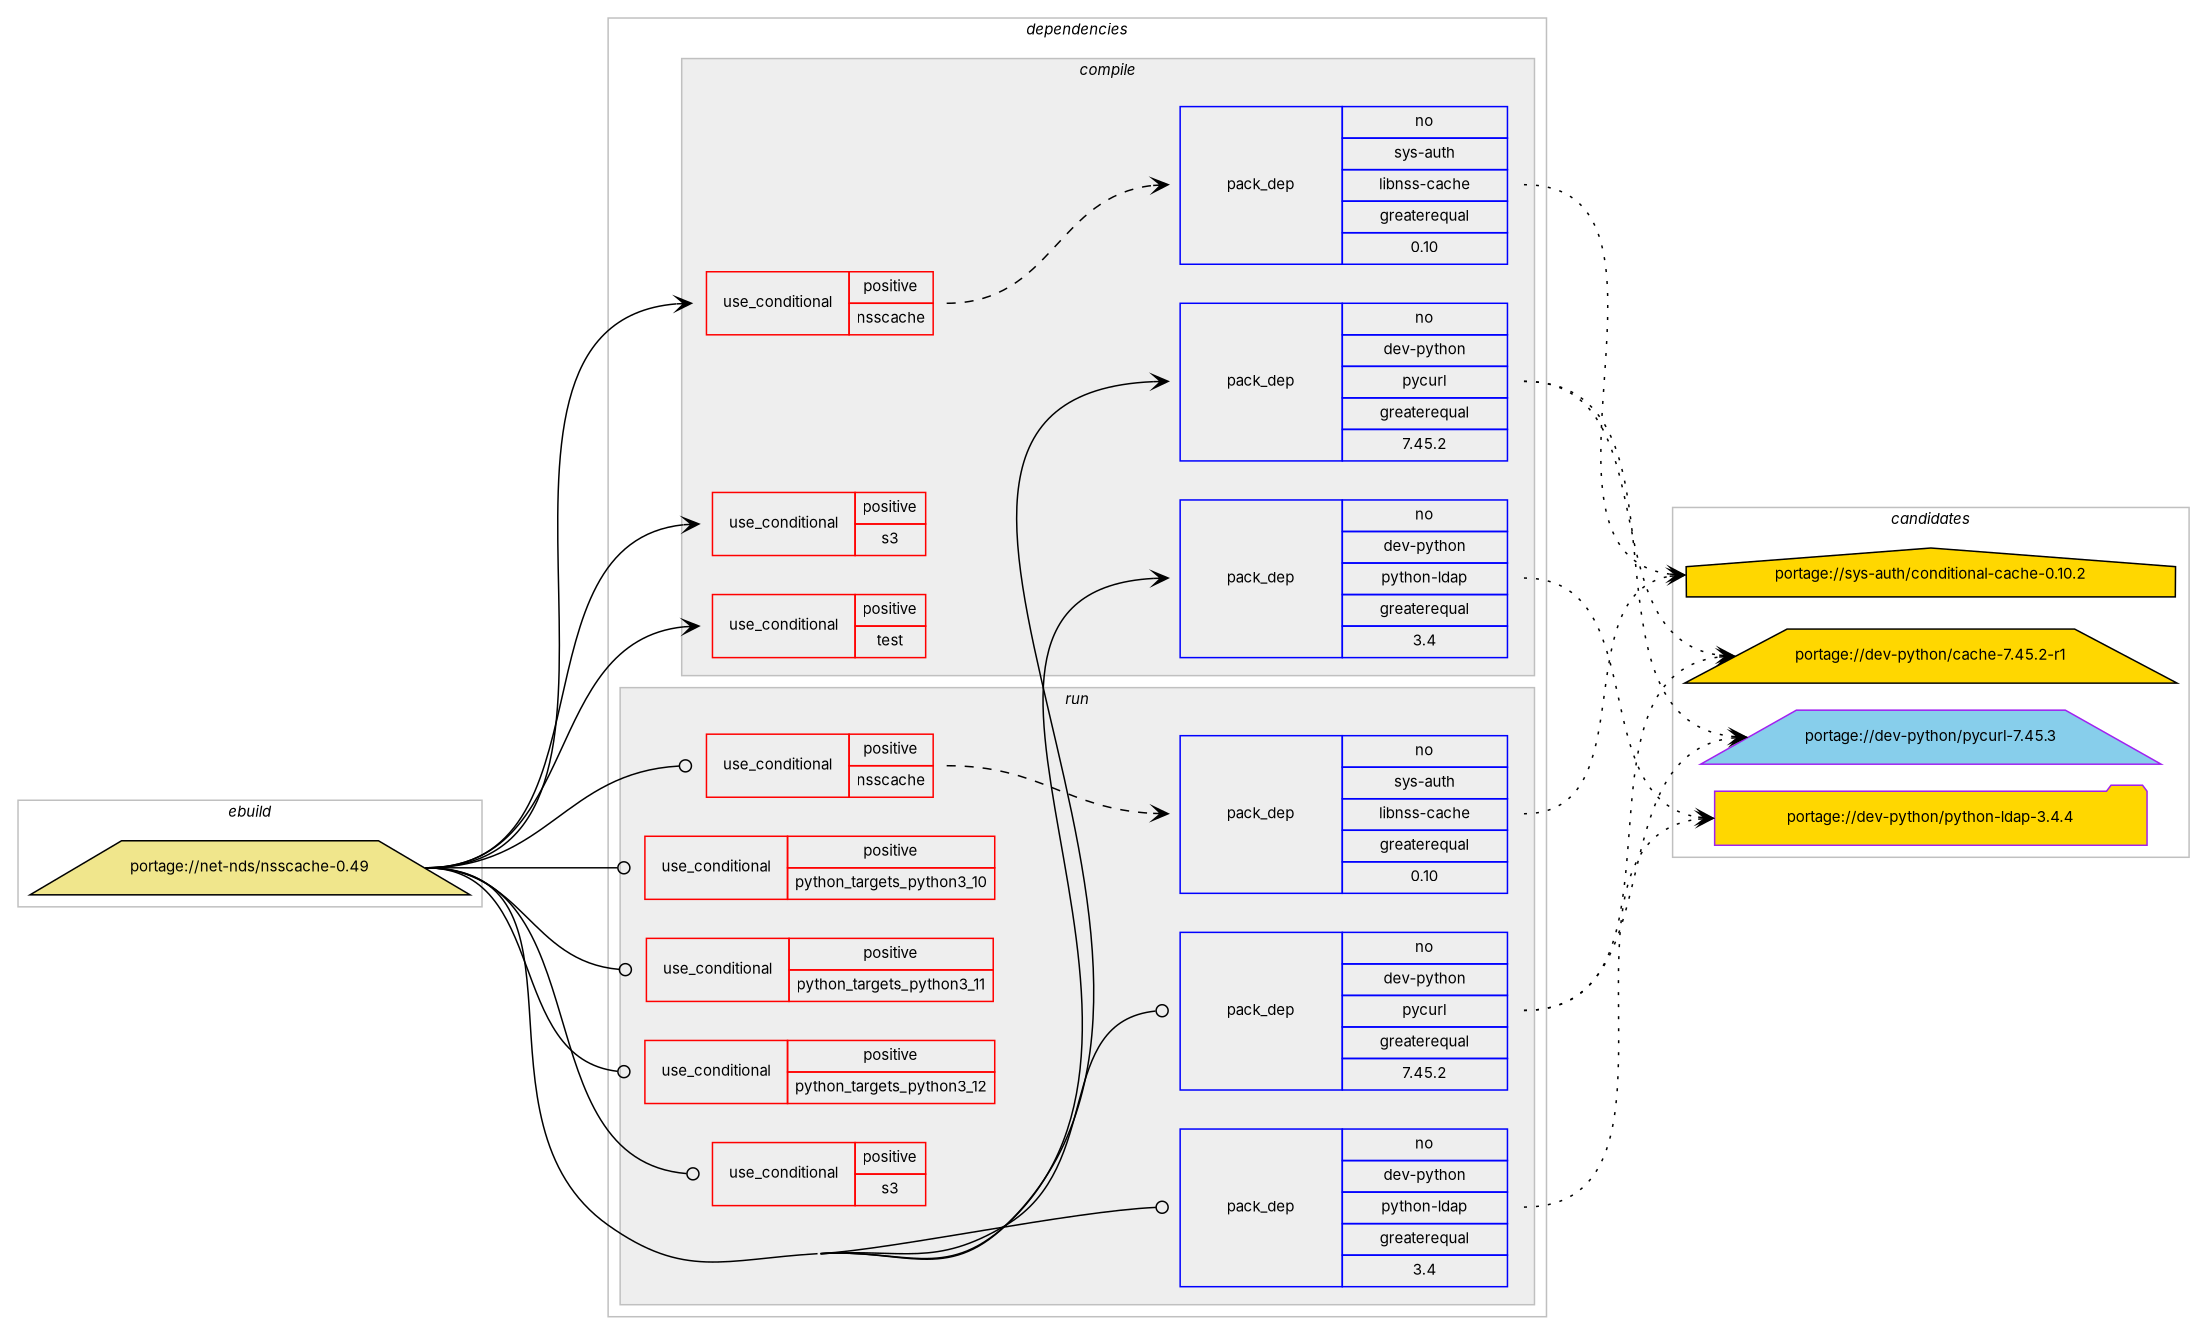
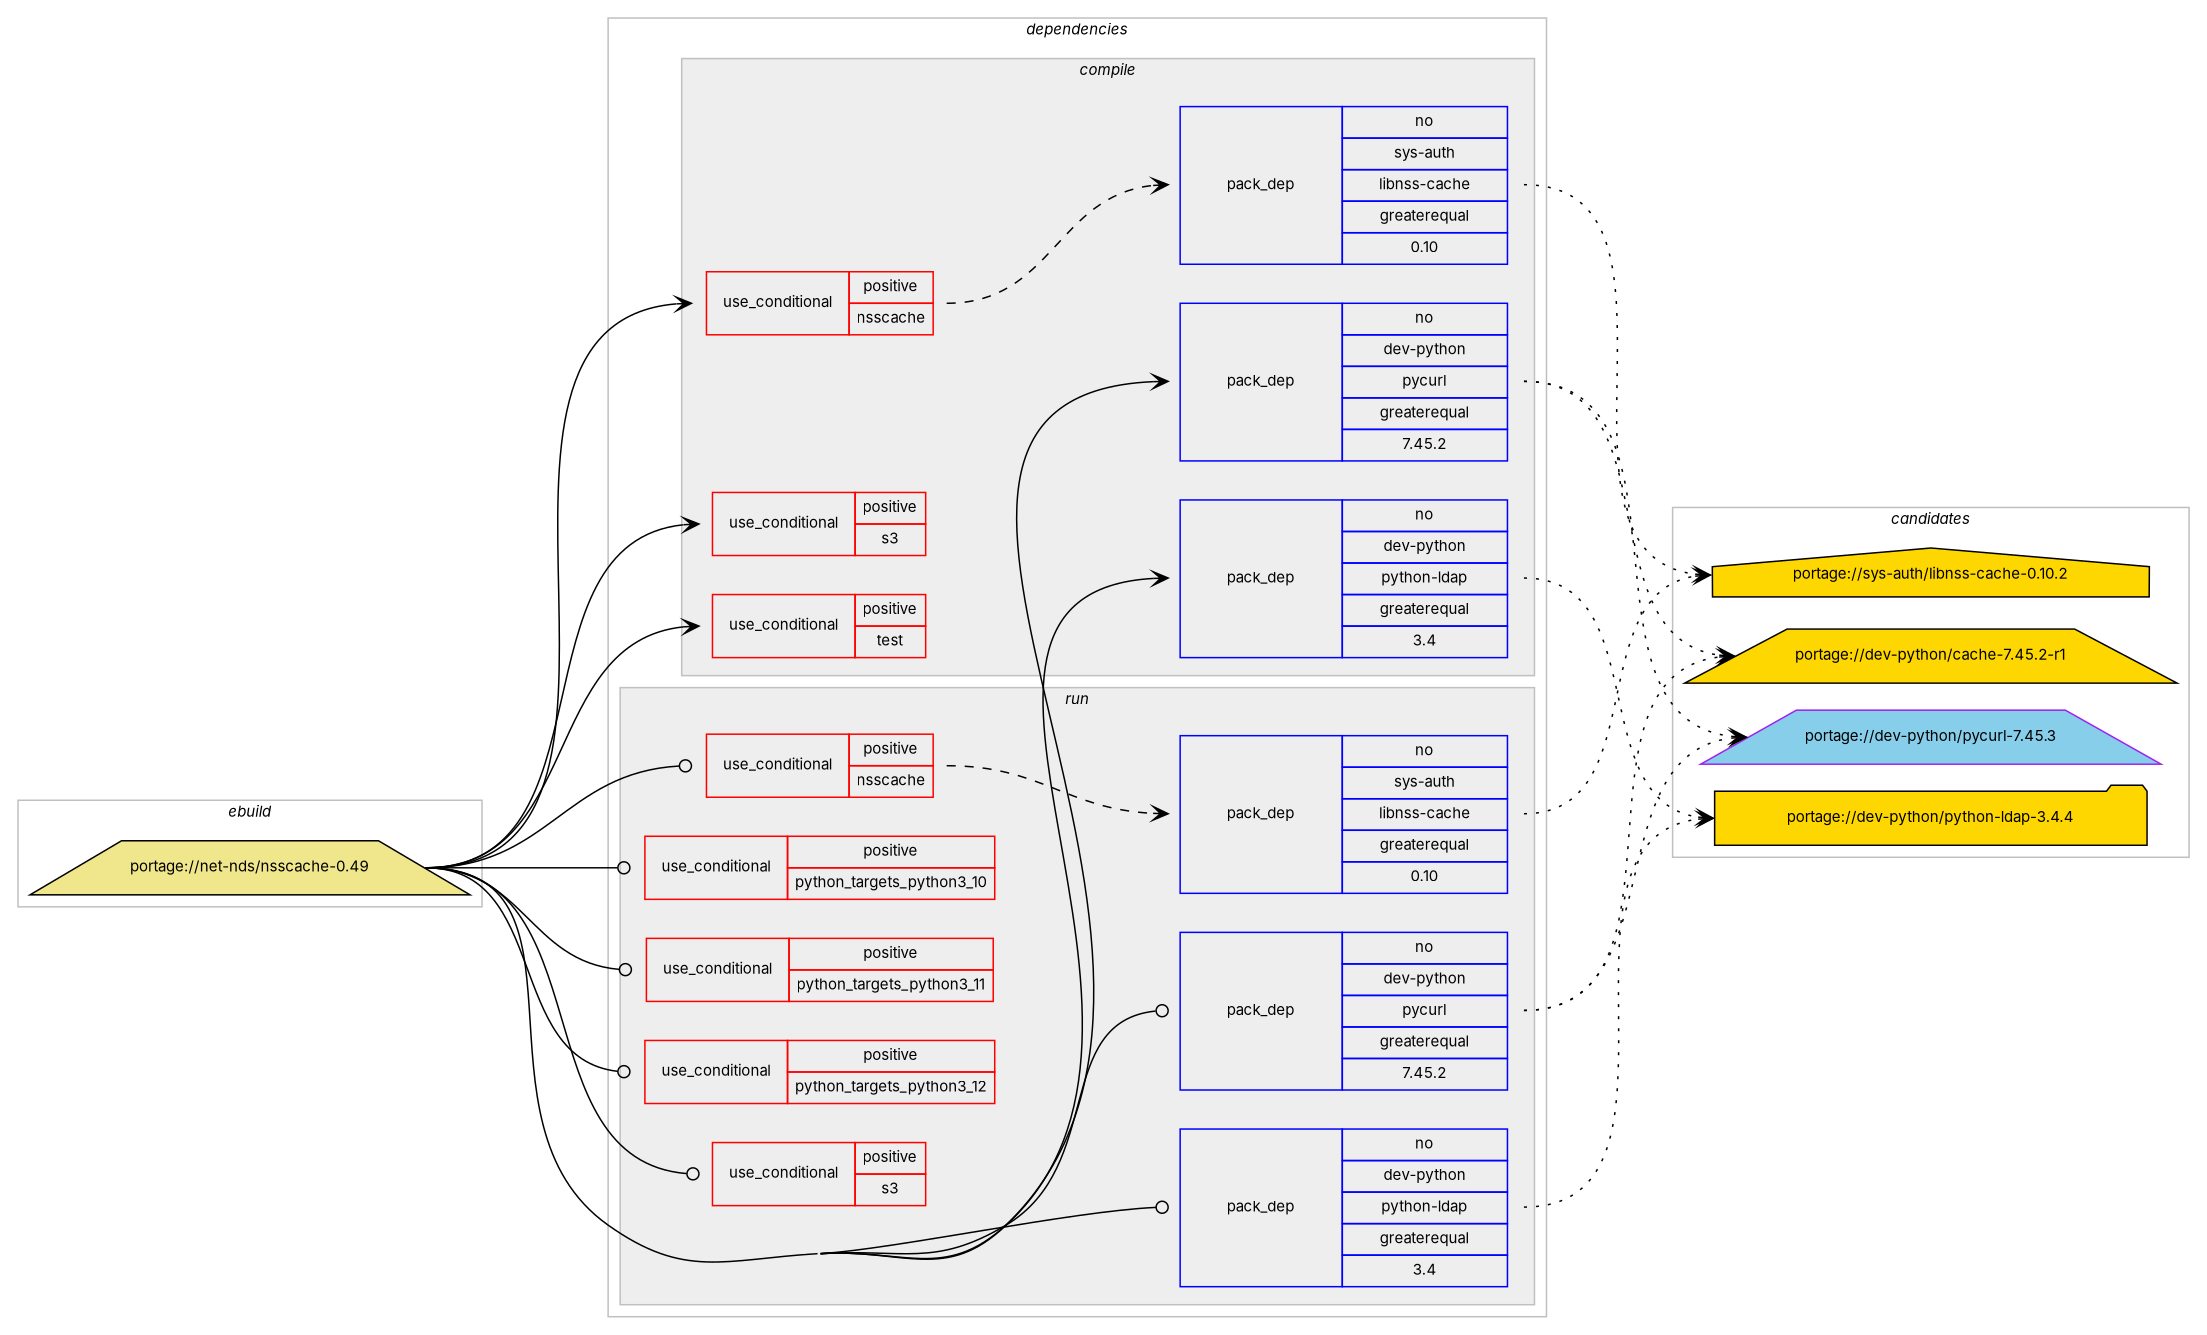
(1931, 575) -> (1931, 575)
(1931, 818) -> (1931, 818)
